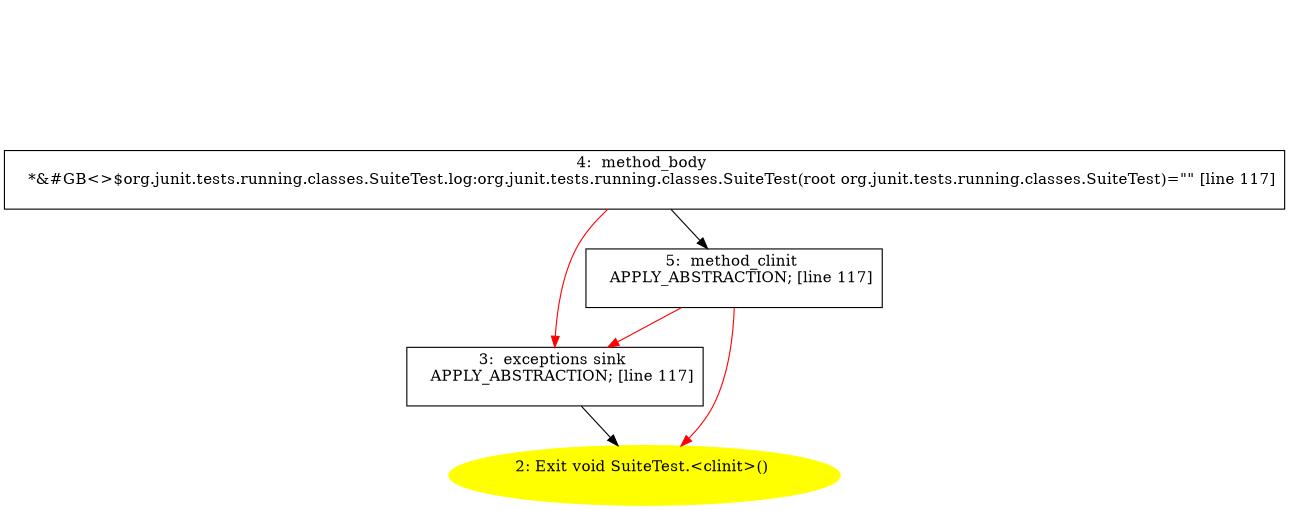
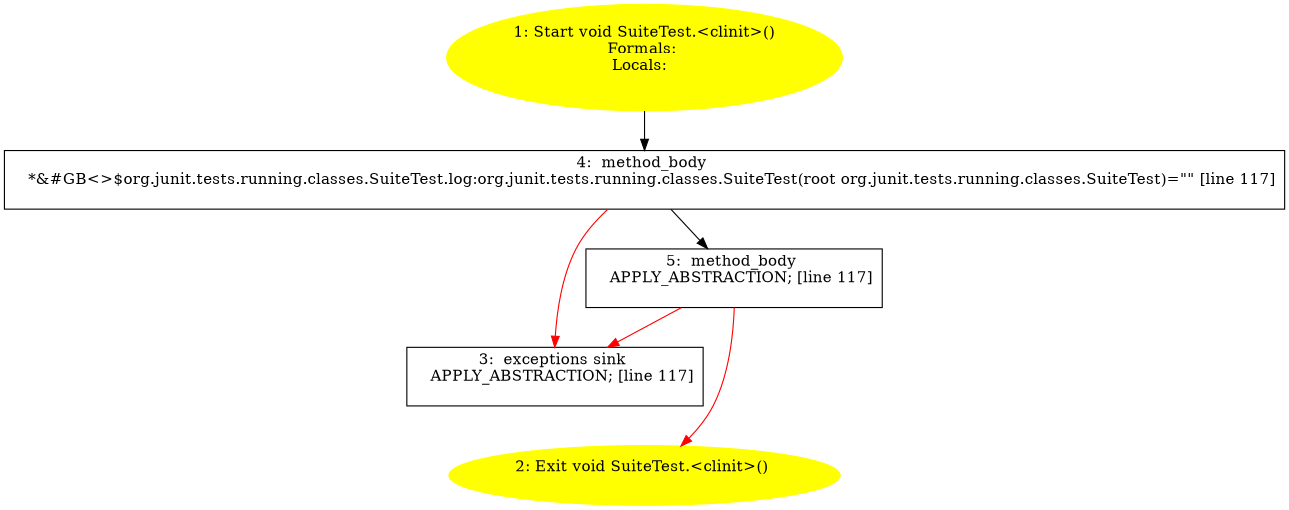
none -> (645, 58)
(734, 278) -> (734, 278)
(596, 422) -> none
